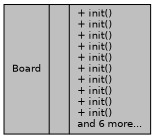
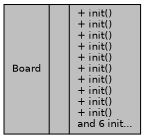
(110, 124) -> (105, 124)
